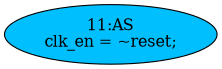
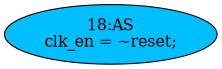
(111, 34) -> (111, 34)
